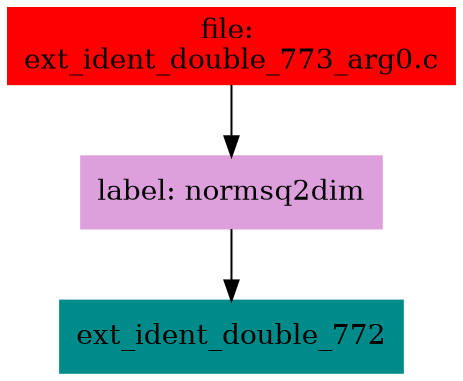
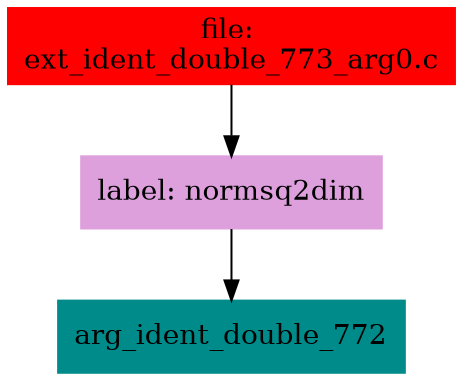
(231, 337) -> (231, 337)
